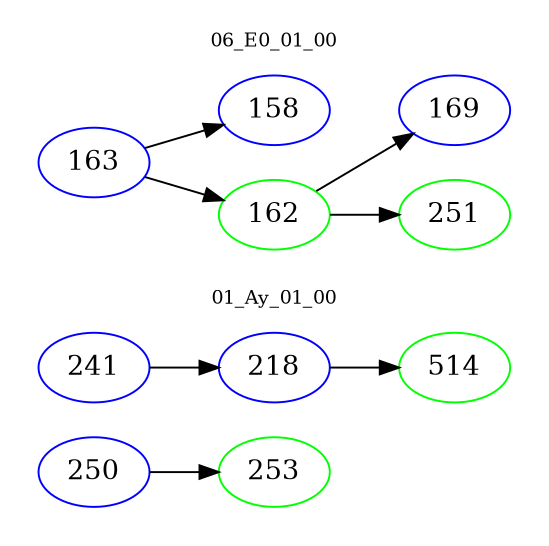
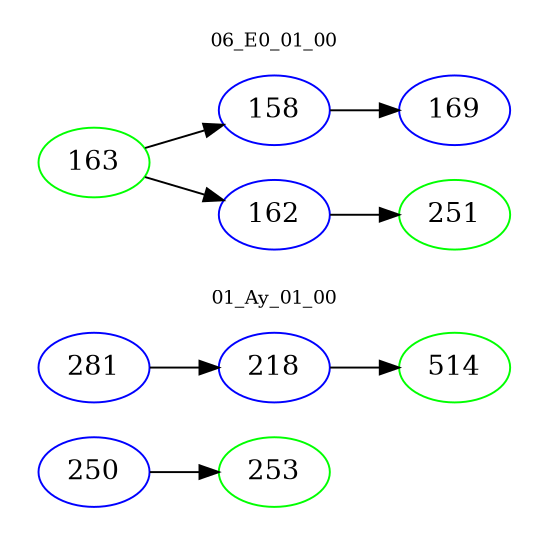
(94, 163) -> (94, 163)
(356, 167) -> (355, 110)
(274, 215) -> (274, 215)
(94, 368) -> (94, 368)
